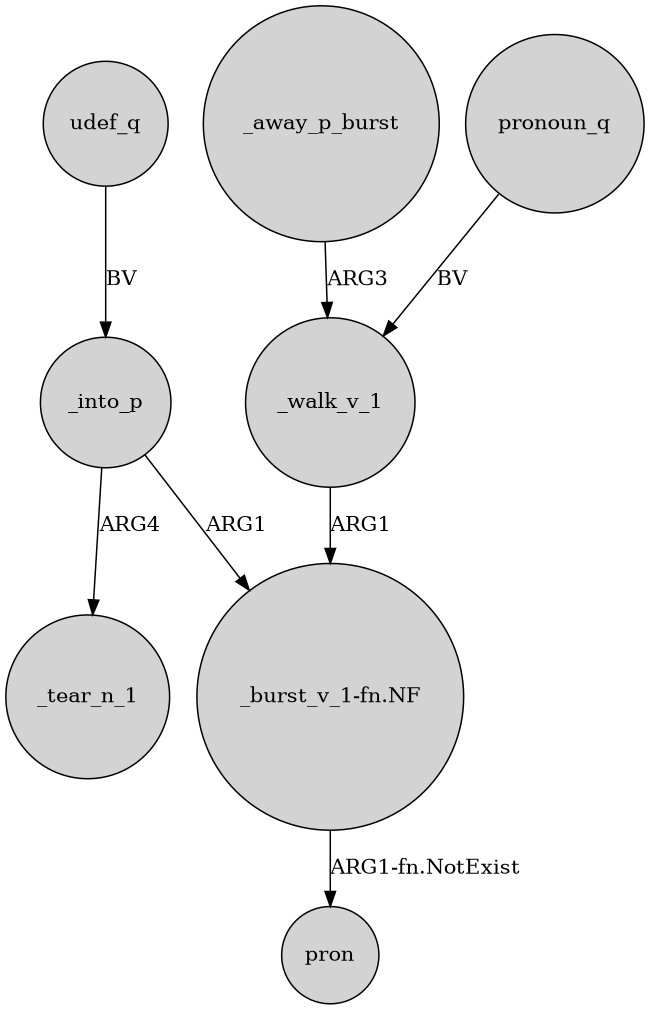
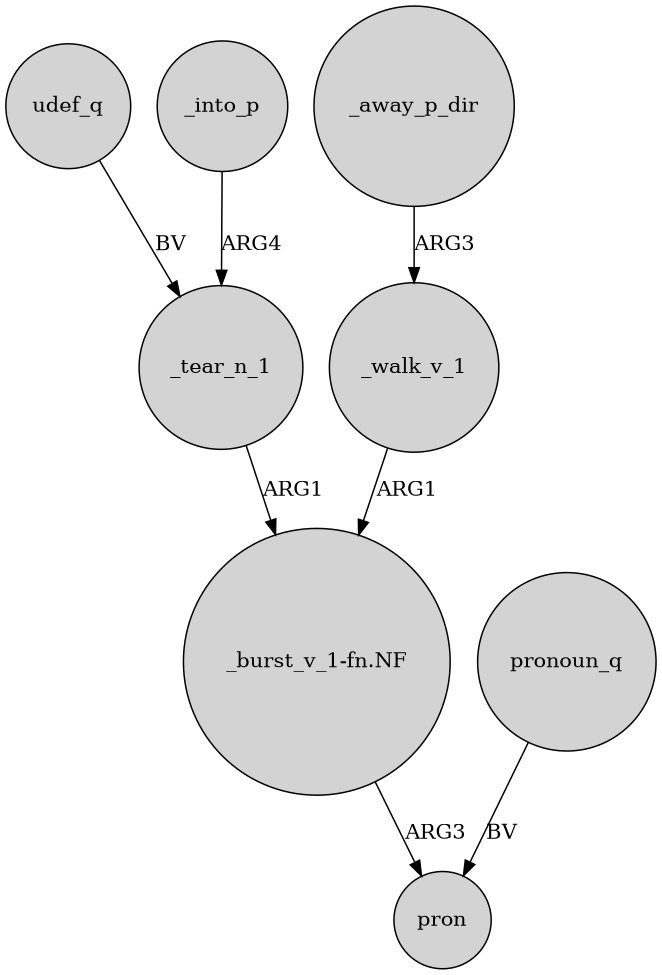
(321, 124) -> (414, 106)
(106, 254) -> (136, 222)
(446, 259) -> (499, 802)
(192, 517) -> (258, 483)
(425, 868) -> (436, 833)
